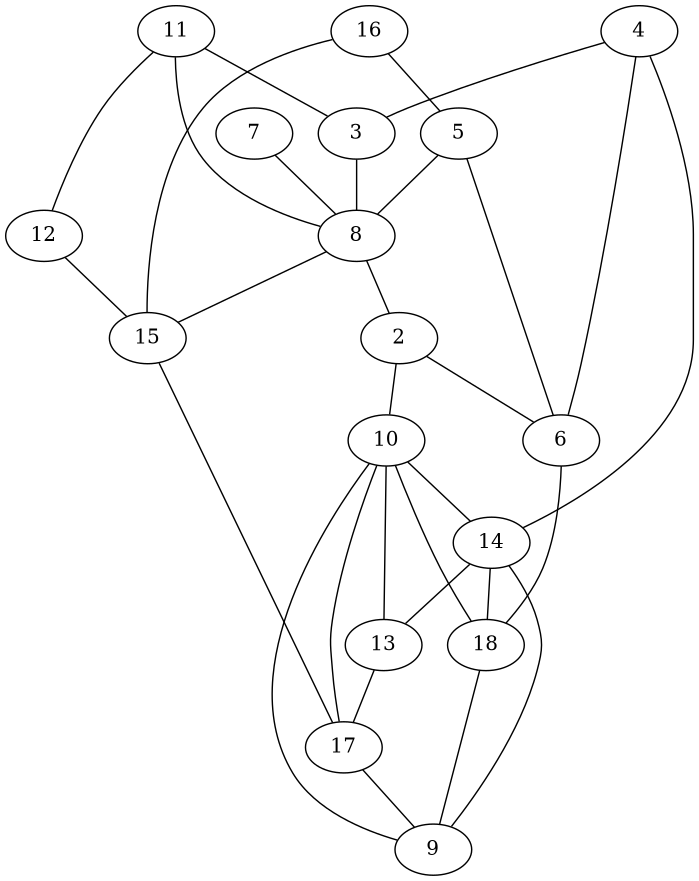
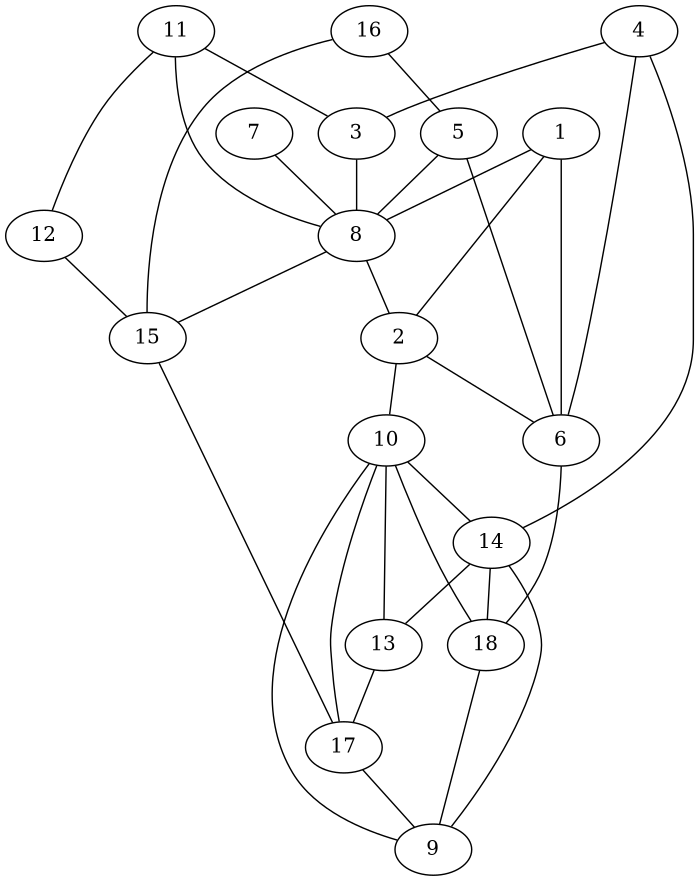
none -> (561, 134)
